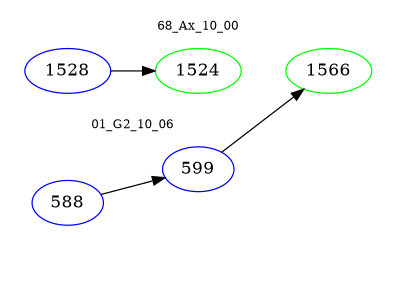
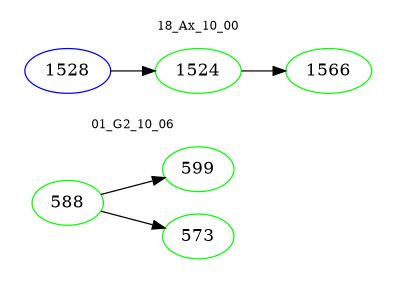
(198, 27) -> (198, 27)
(258, 124) -> (257, 71)
(198, 169) -> (198, 169)
(68, 203) -> (68, 203)
none -> (198, 236)
